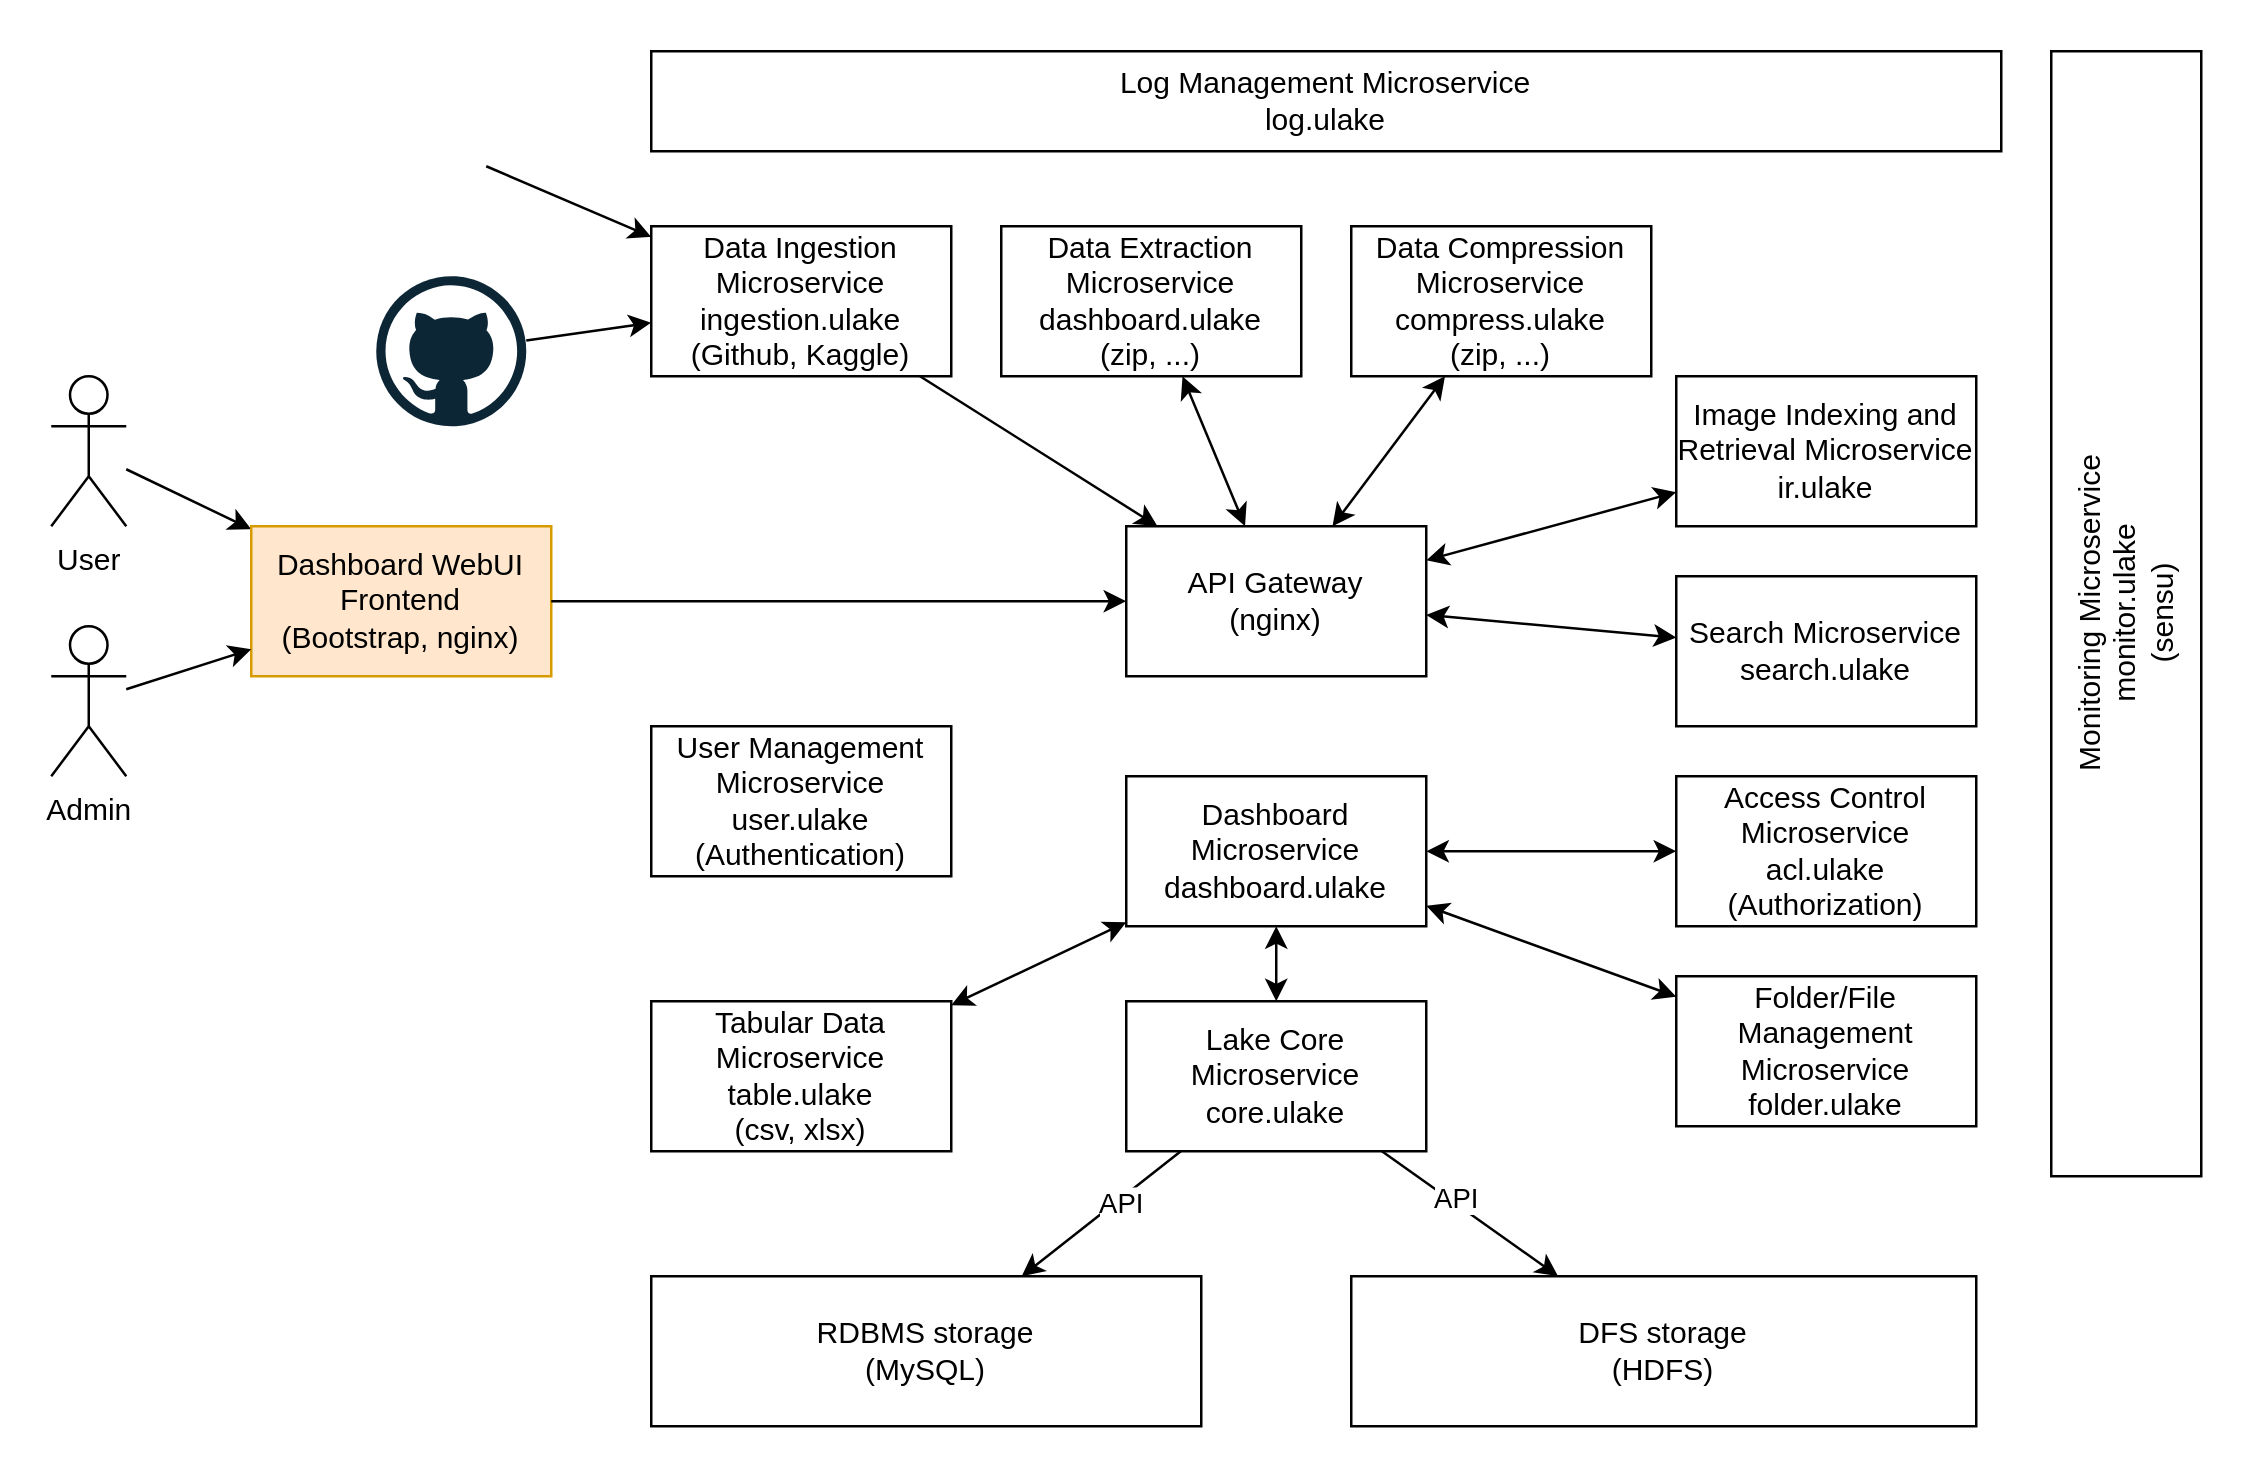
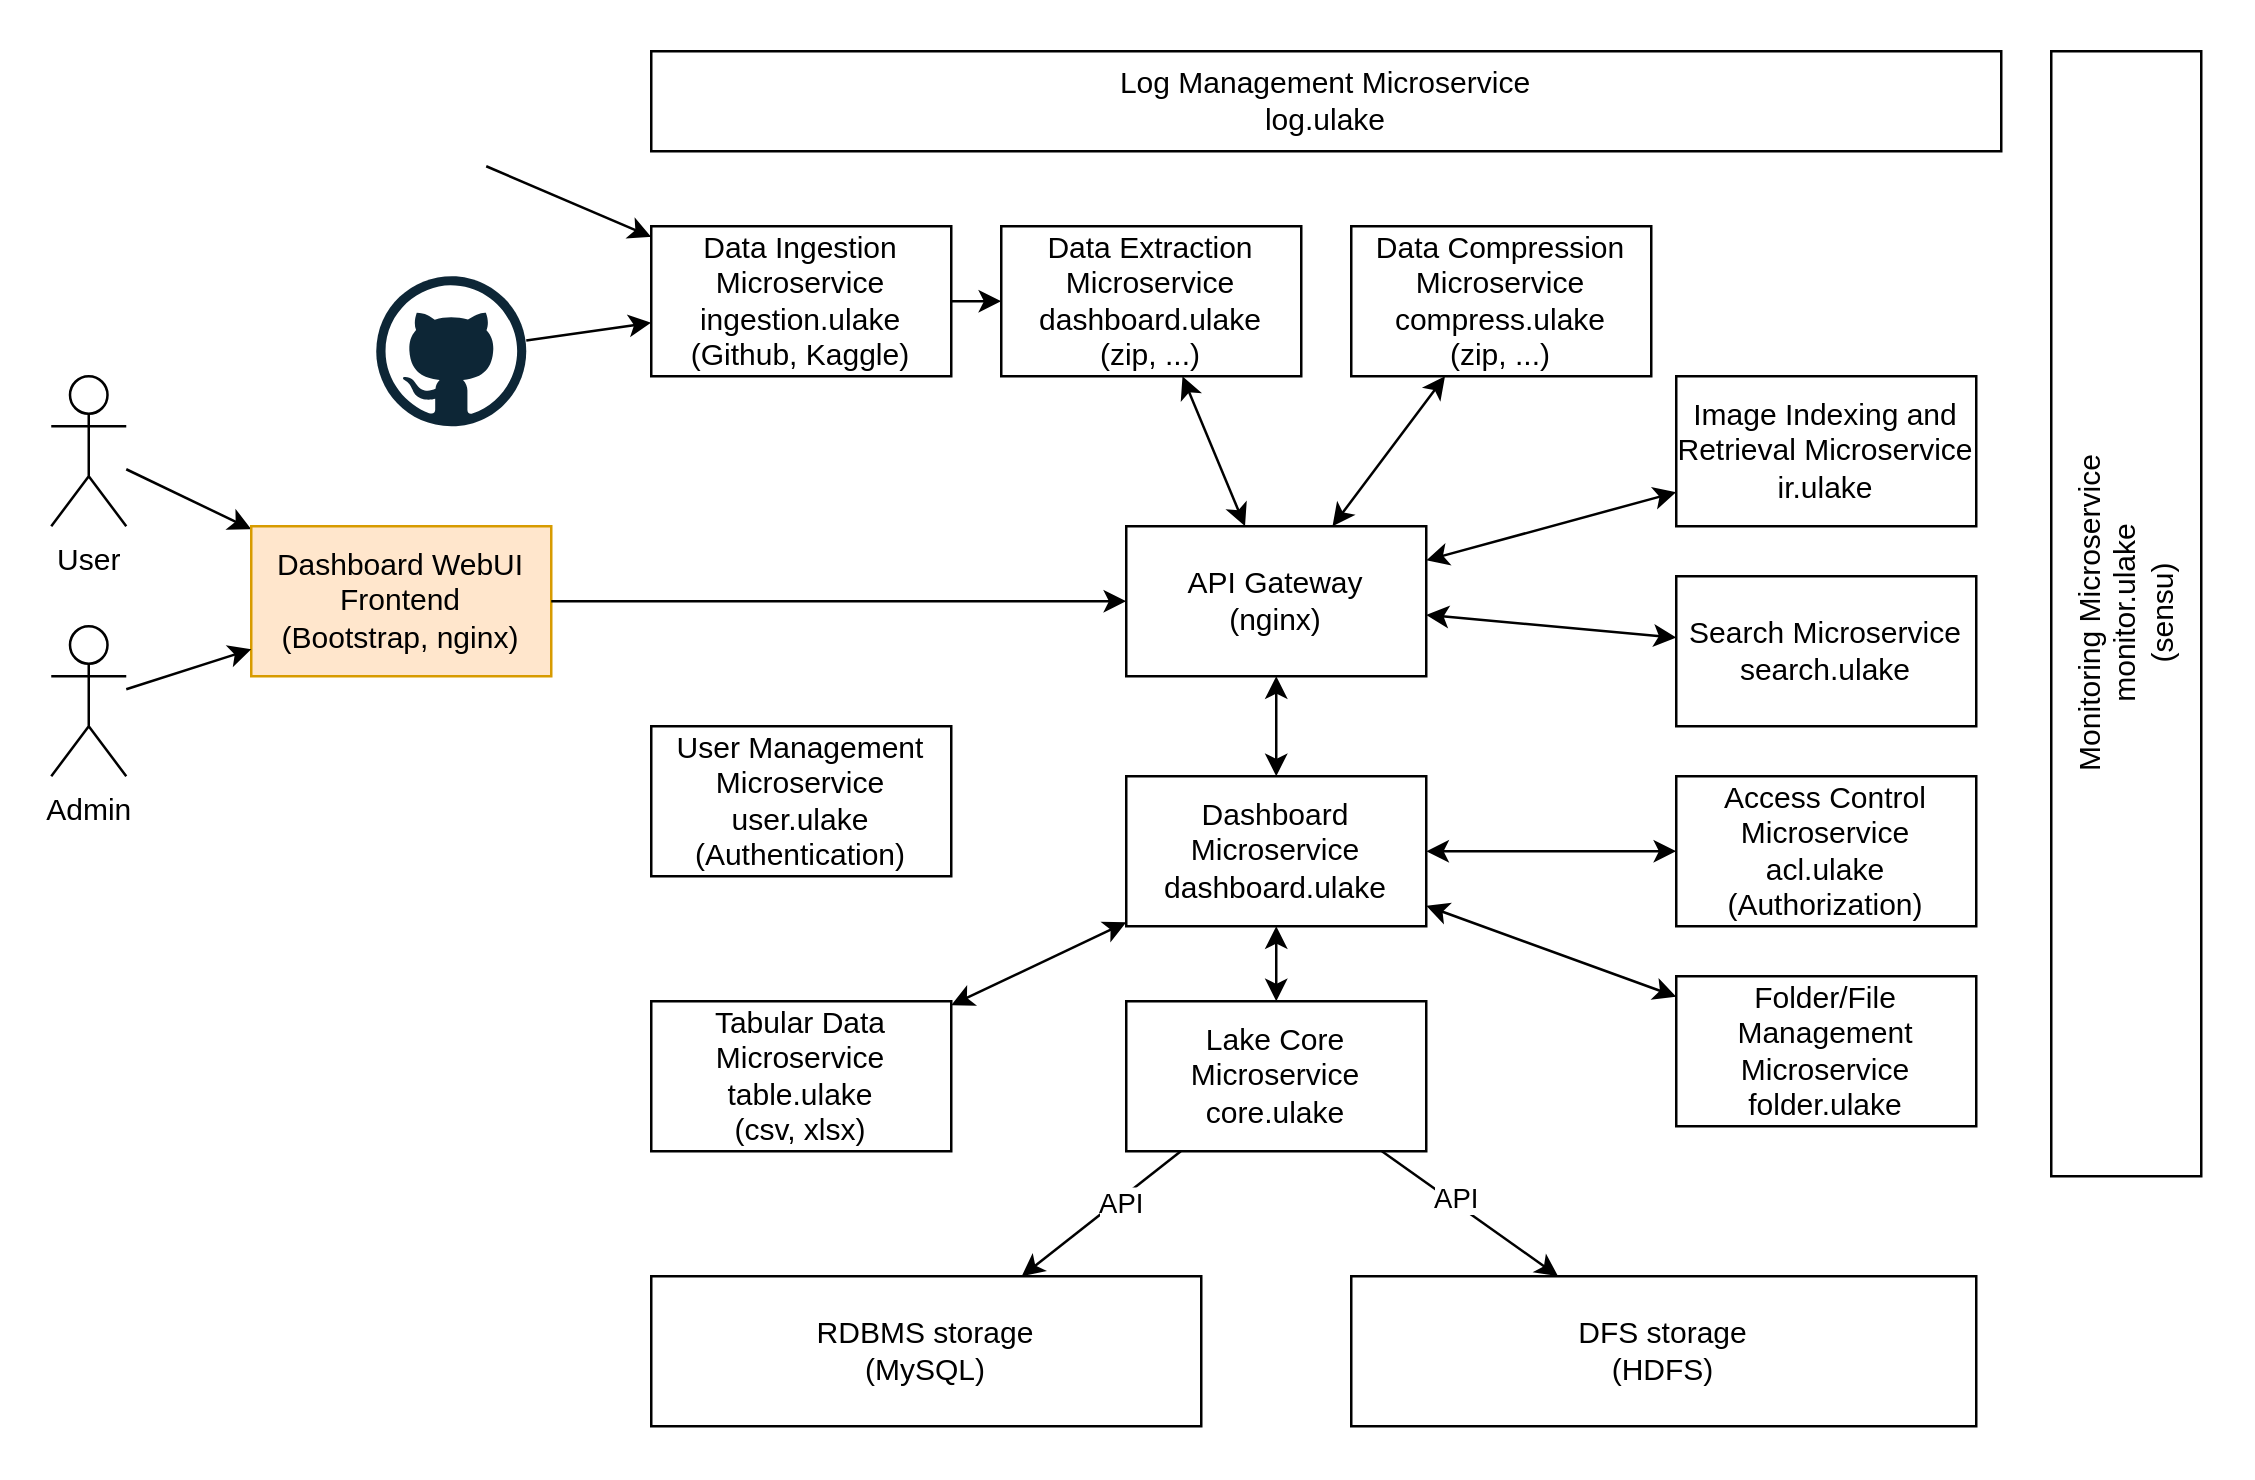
(1032, 447) -> (968, 301)
none -> (1276, 726)
